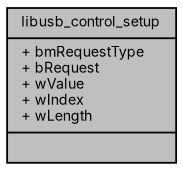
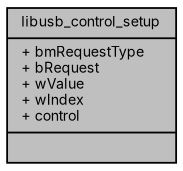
(57, 117) -> (52, 117)
